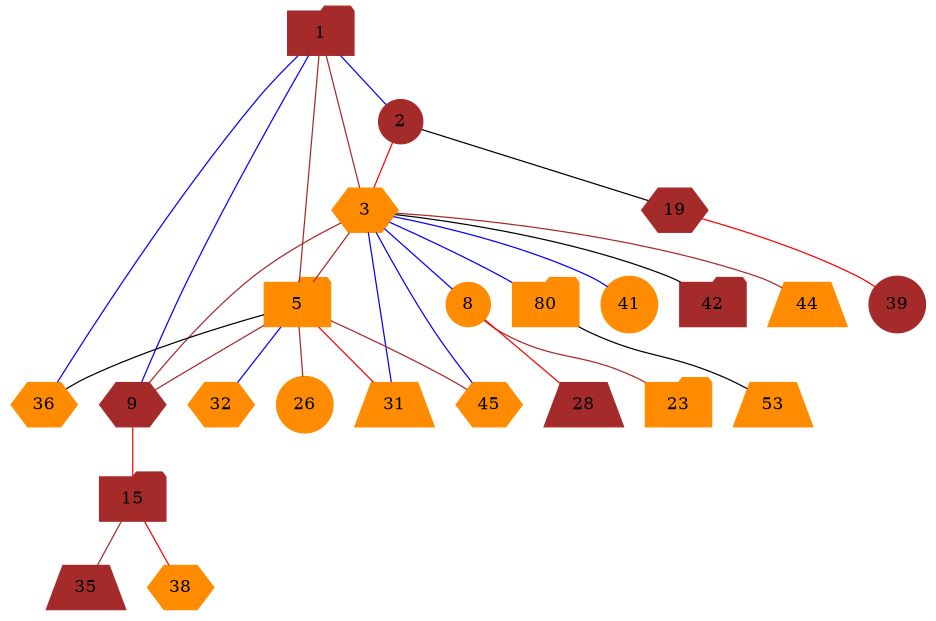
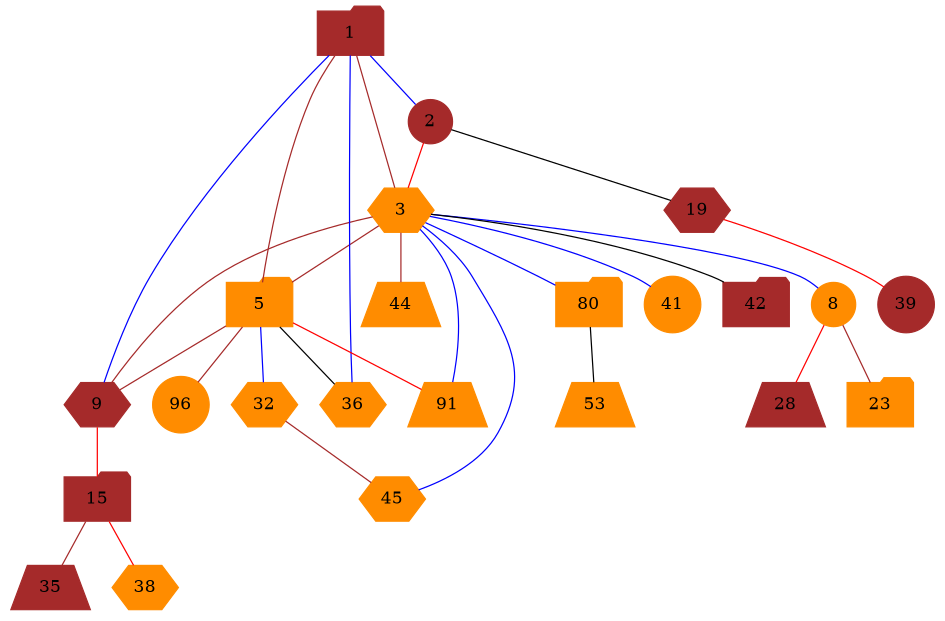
(400, 353) -> (328, 452)
(305, 405) -> (181, 405)
(395, 405) -> (448, 405)
